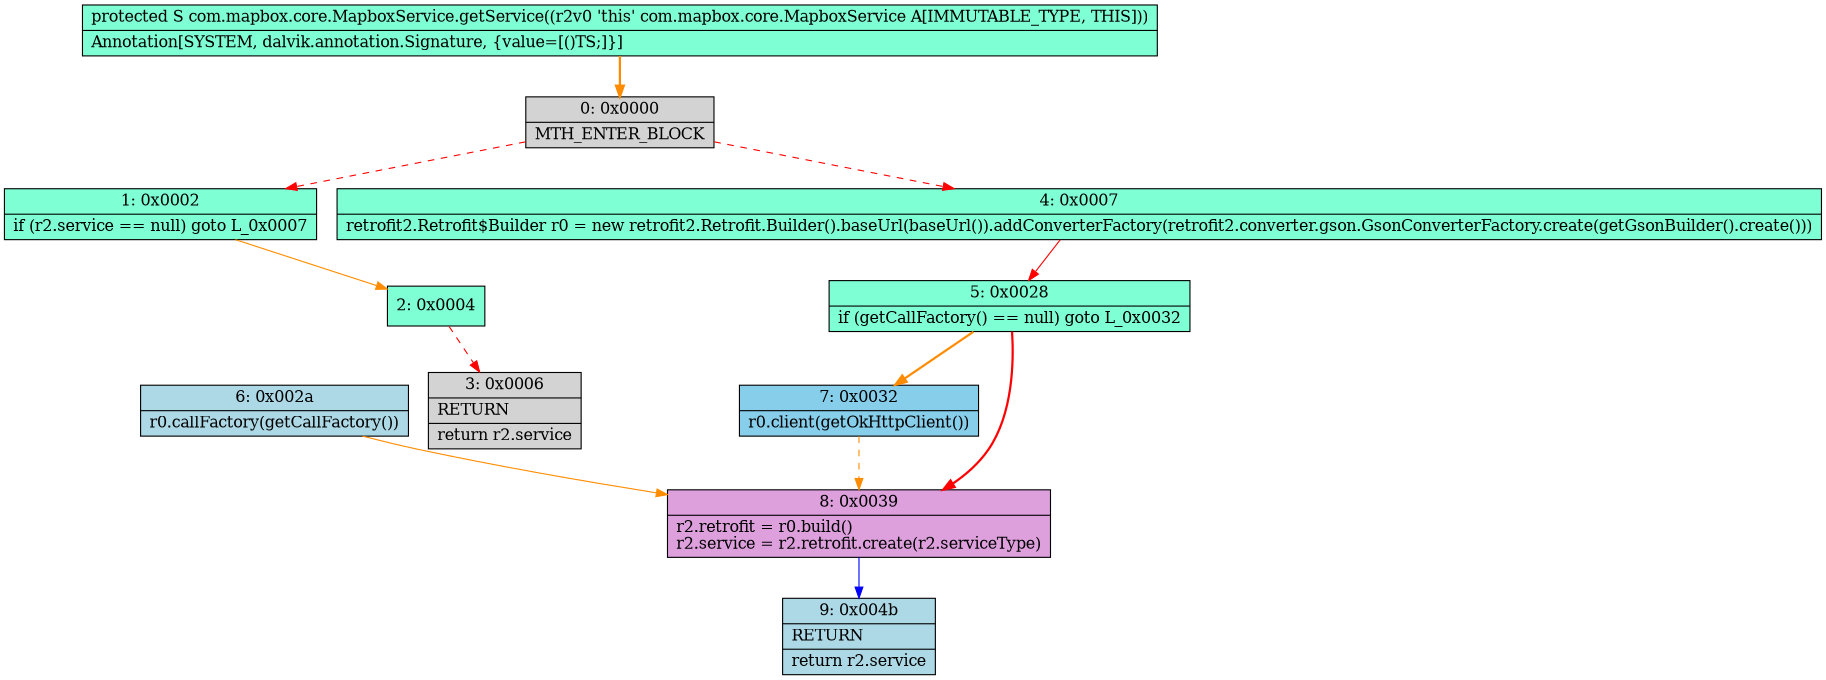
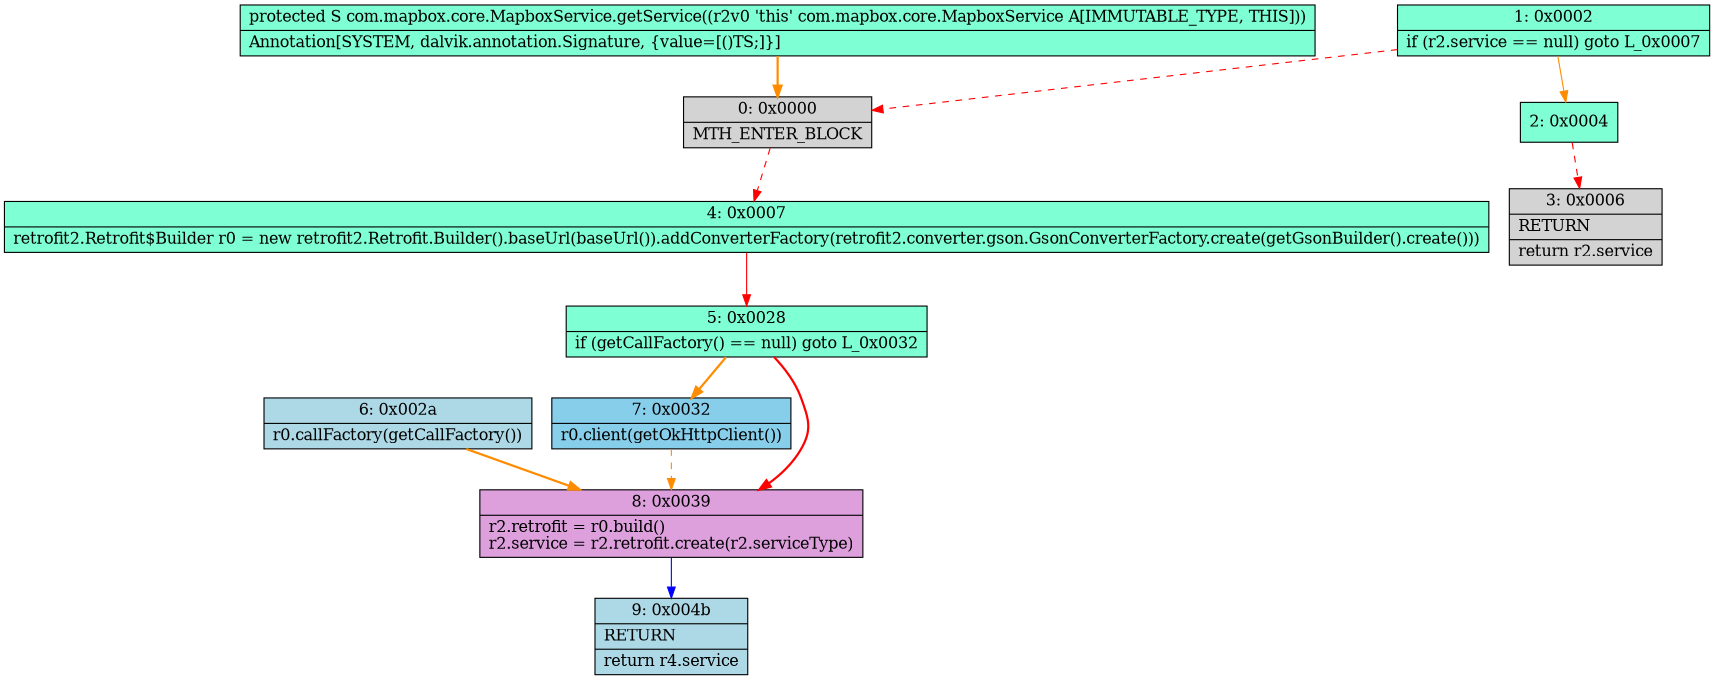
(411, 164) -> (1140, 79)
(509, 467) -> (518, 467)
(859, 661) -> (671, 661)
